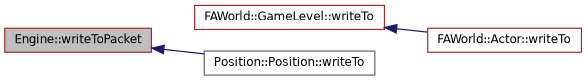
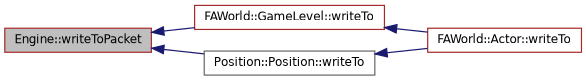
none -> (179, 29)
none -> (407, 51)
